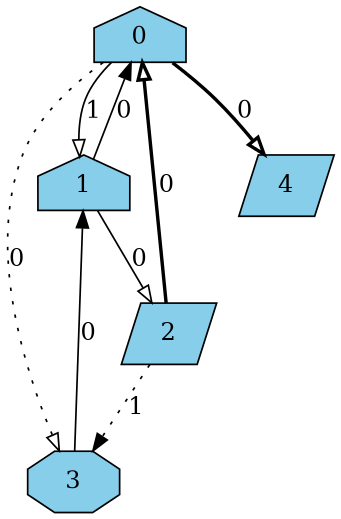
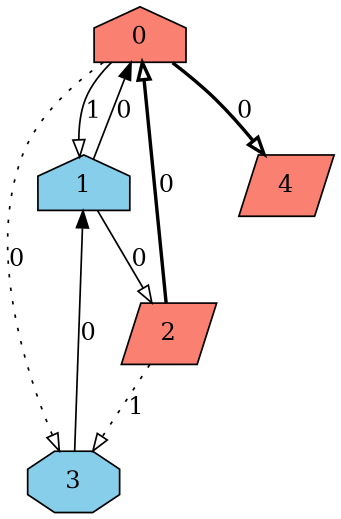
(140, 37) -> (140, 37)
(286, 186) -> (286, 186)
(169, 334) -> (169, 334)
(126, 401) -> (126, 401)
